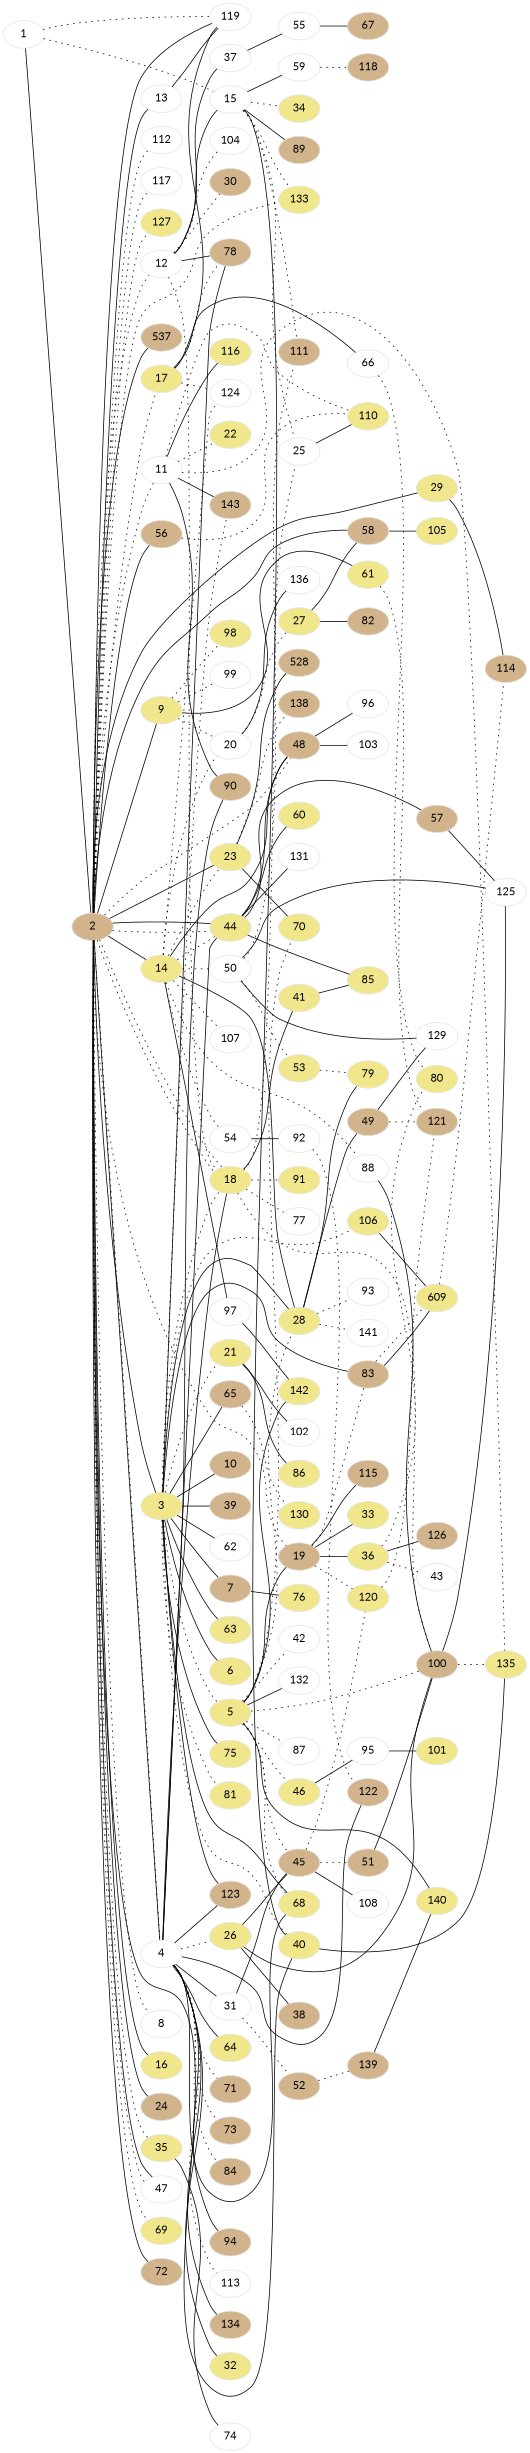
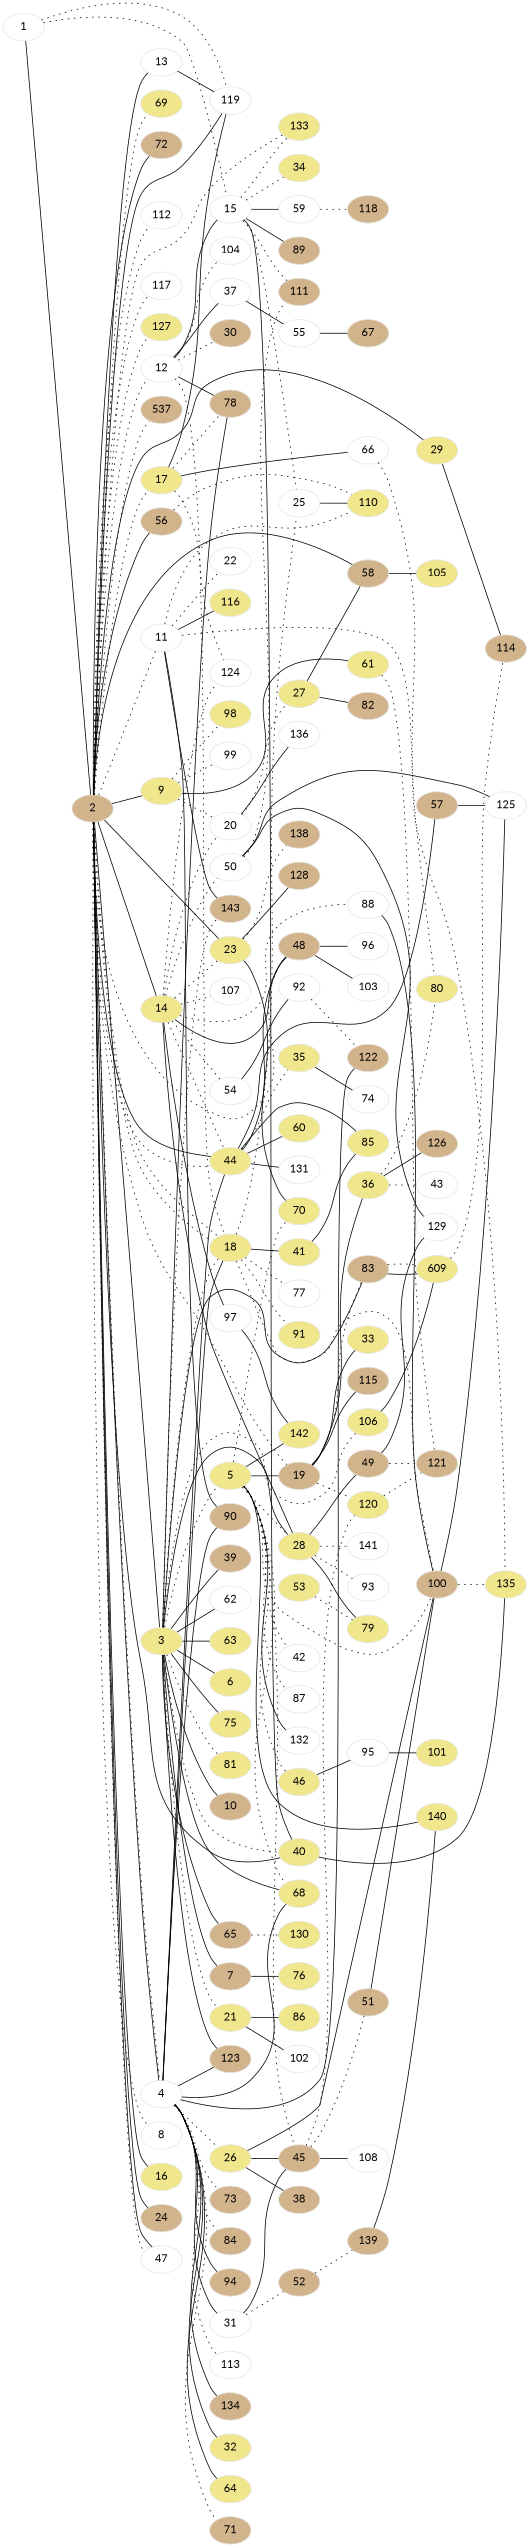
(230, 435) -> (230, 561)
(101, 627) -> (109, 605)
(299, 663) -> (299, 876)
(265, 1019) -> none
(99, 1541) -> (265, 1110)
